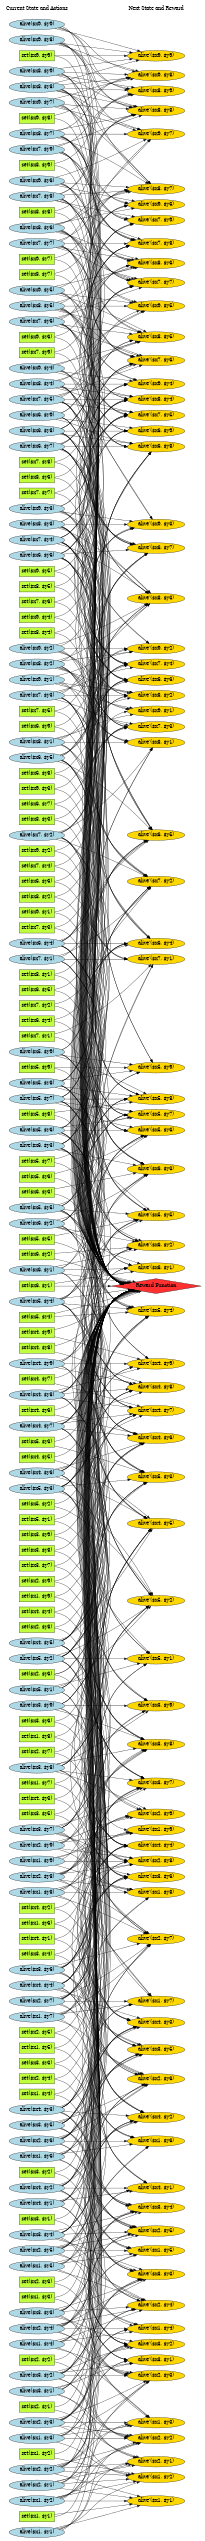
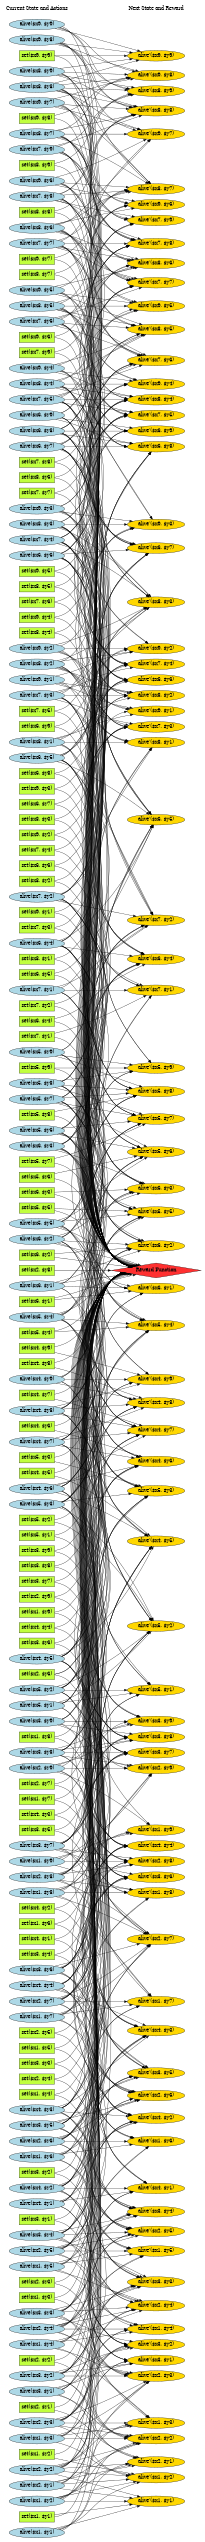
(90, 1744) -> none
